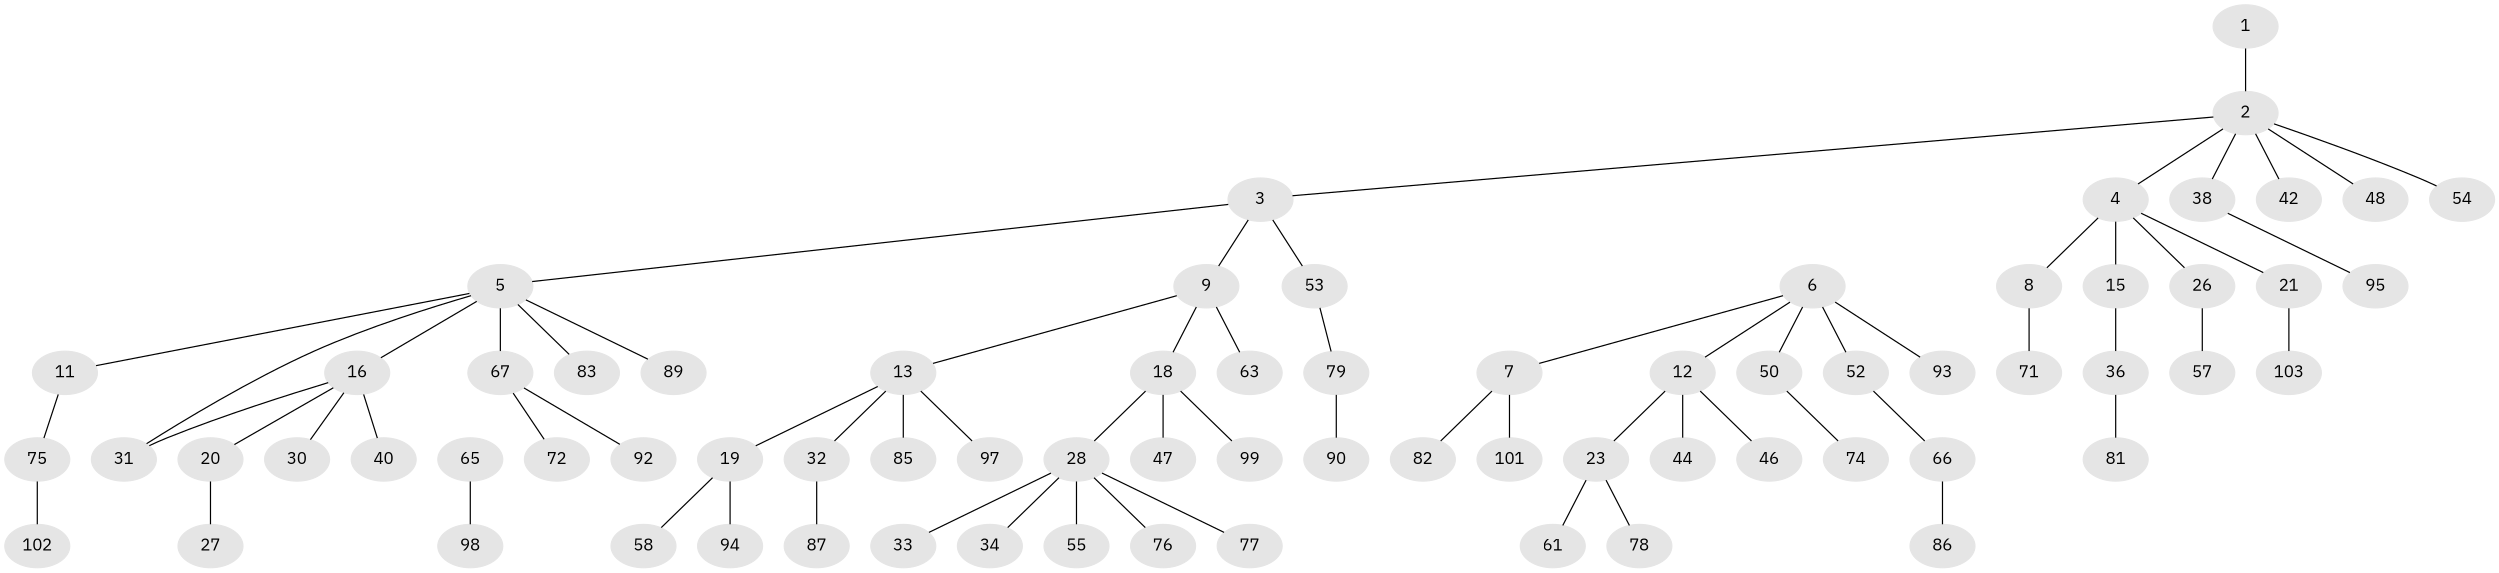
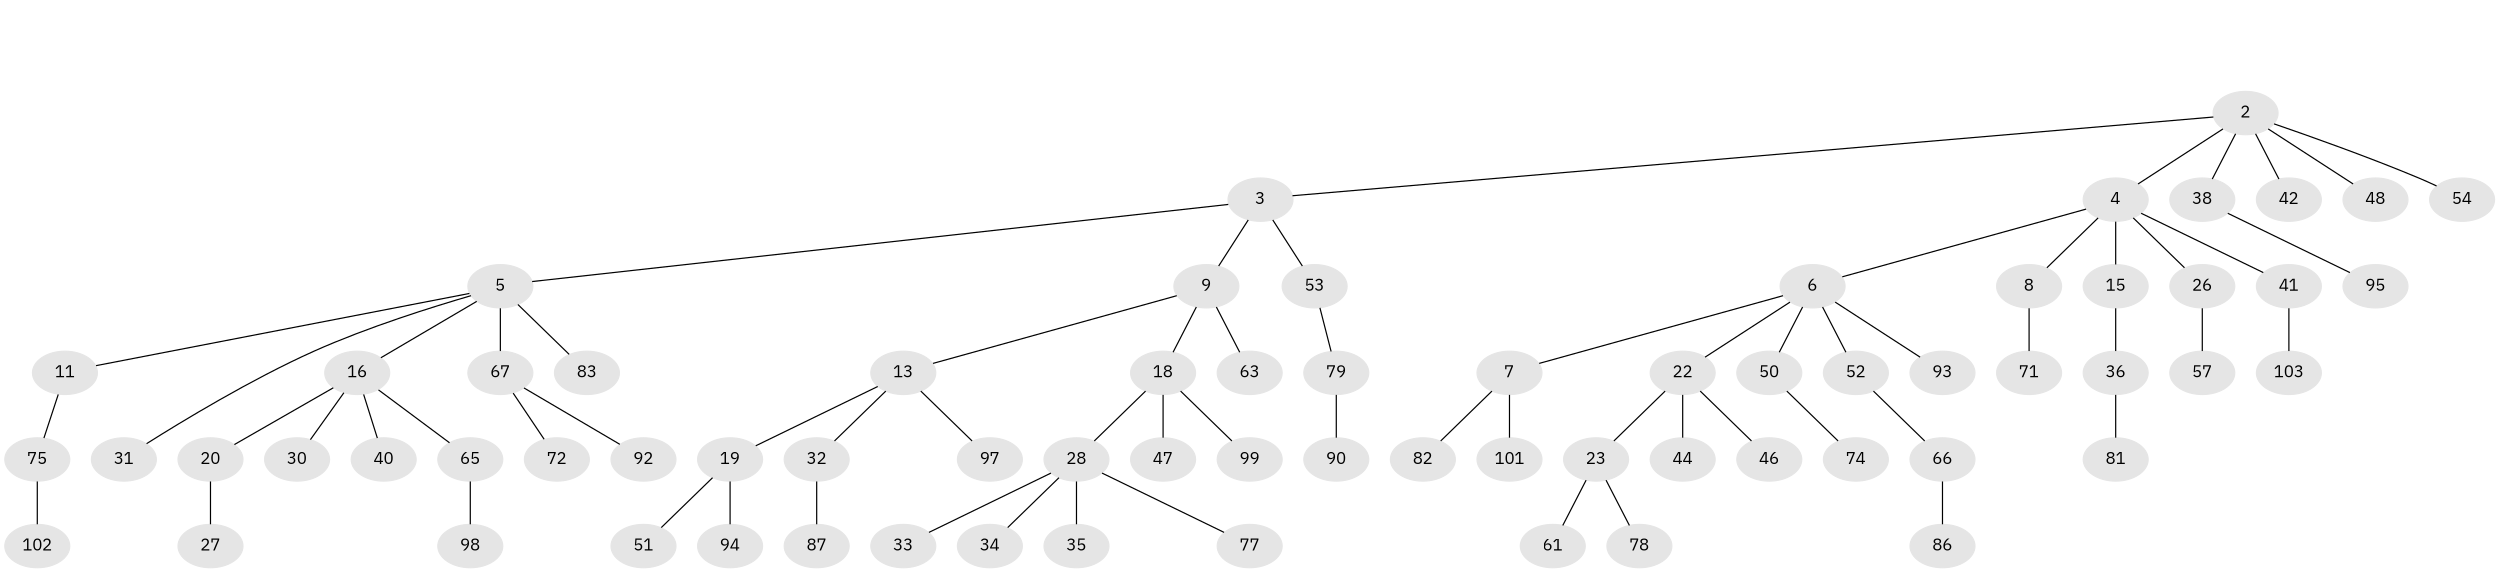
(2246, 26) -> none
none -> (1964, 243)
(2289, 286) -> (2289, 286)
(674, 373) -> none
(1683, 373) -> (1683, 373)
(238, 412) -> (414, 416)
(903, 459) -> none
(643, 546) -> (643, 546)
(1076, 546) -> (1076, 546)
(1163, 546) -> none
